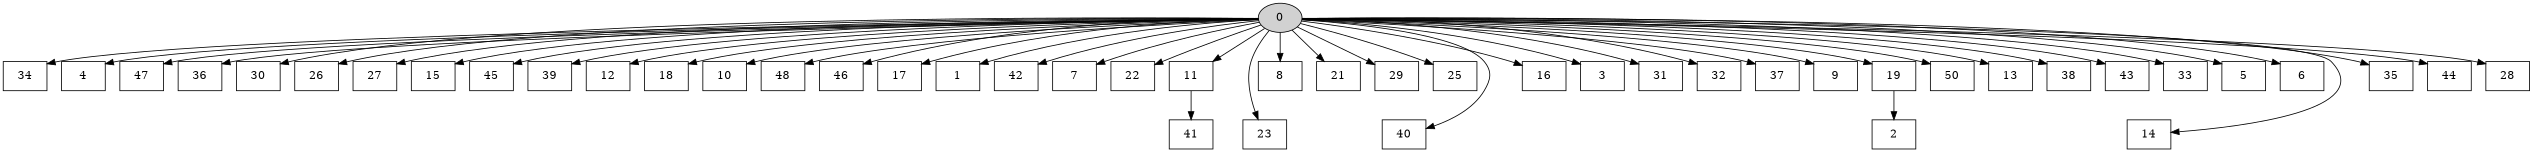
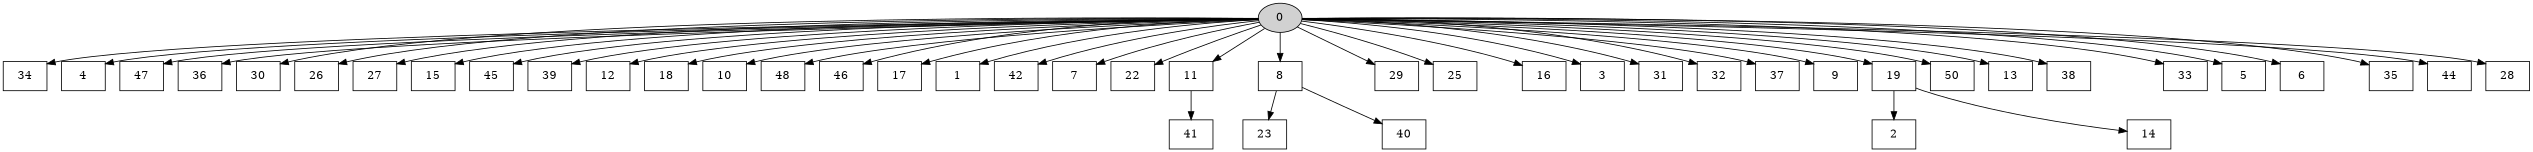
(1917, 28) -> (2016, 114)
(1480, 58) -> (1338, 104)
(1249, 69) -> (1274, 101)
(1338, 76) -> none
(2127, 76) -> none
